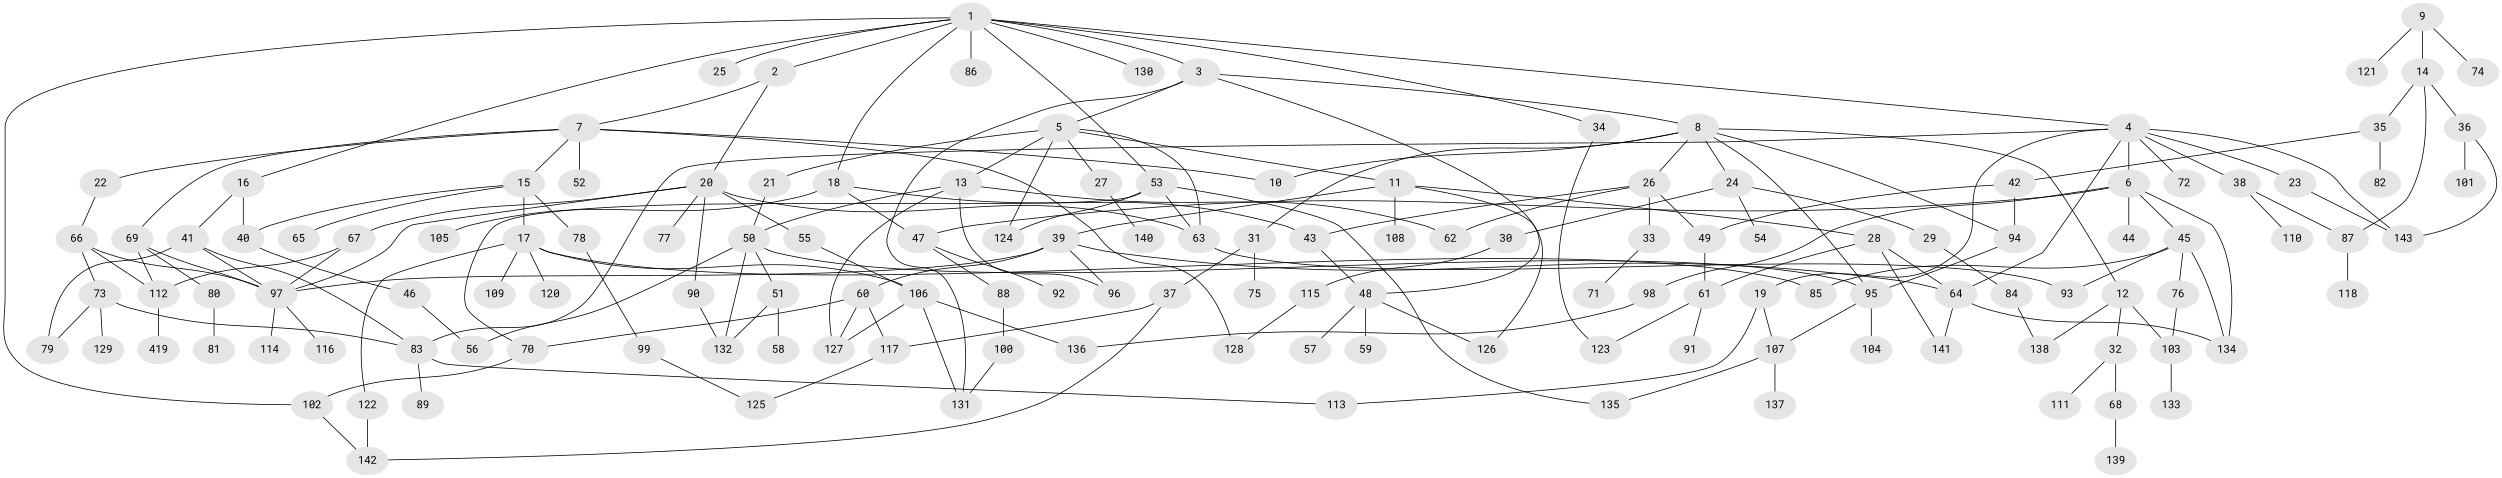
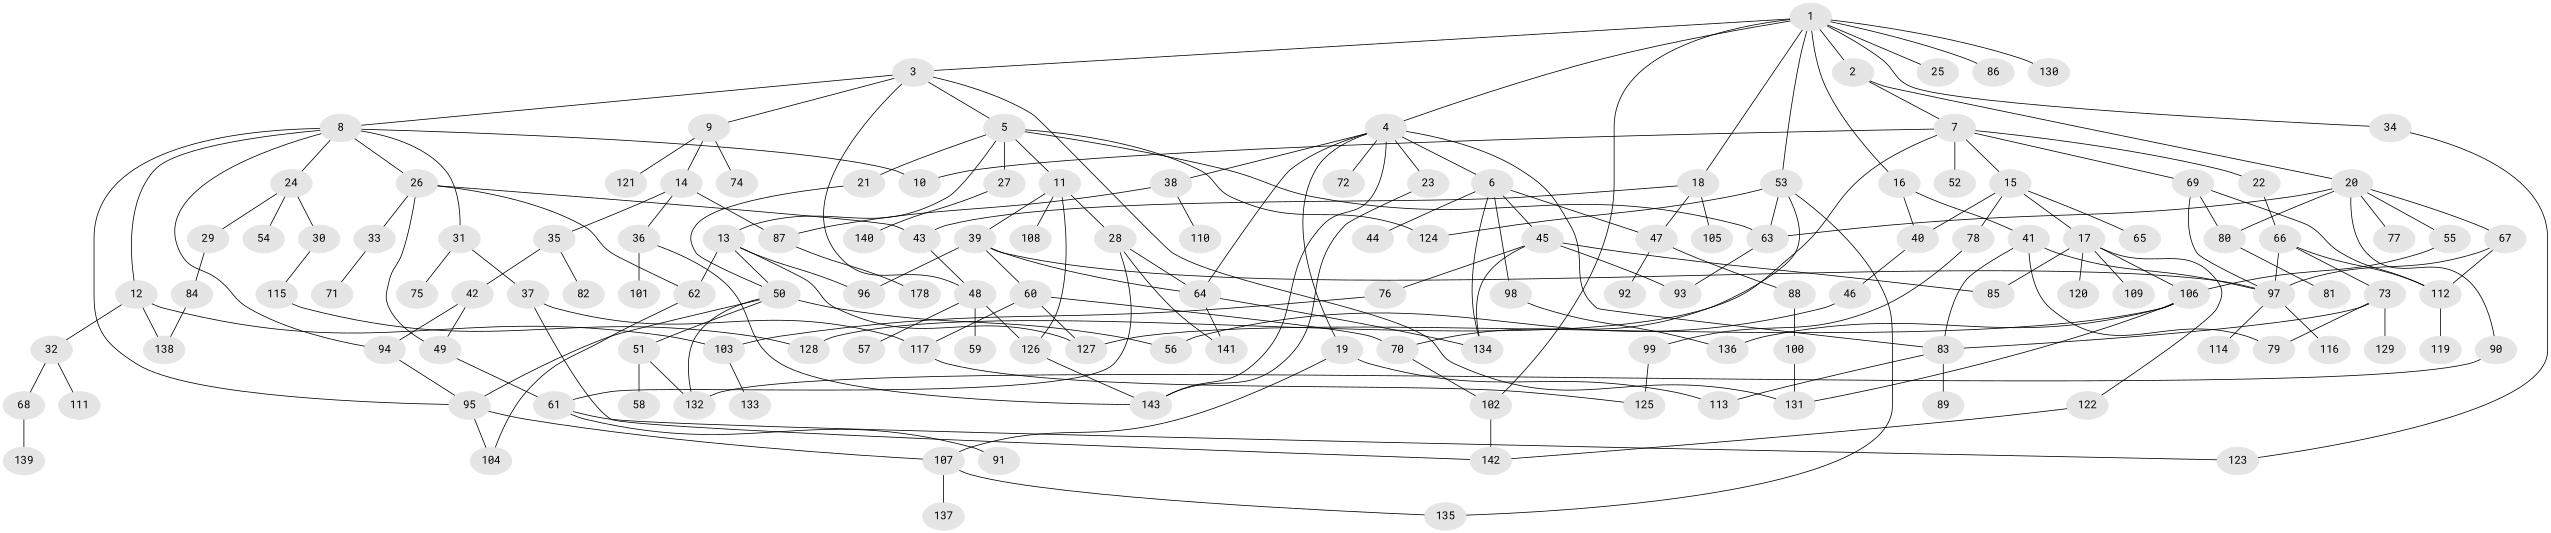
none -> (811, 100)
(482, 215) -> (2287, 210)
(2348, 294) -> (920, 294)
(159, 350) -> (2440, 350)
none -> (560, 363)
none -> (1071, 369)
